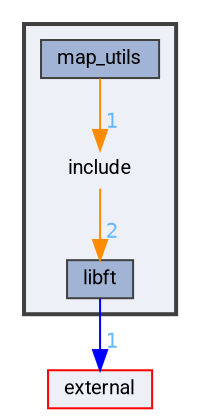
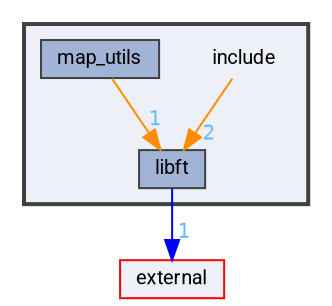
(100, 104) -> (131, 106)
